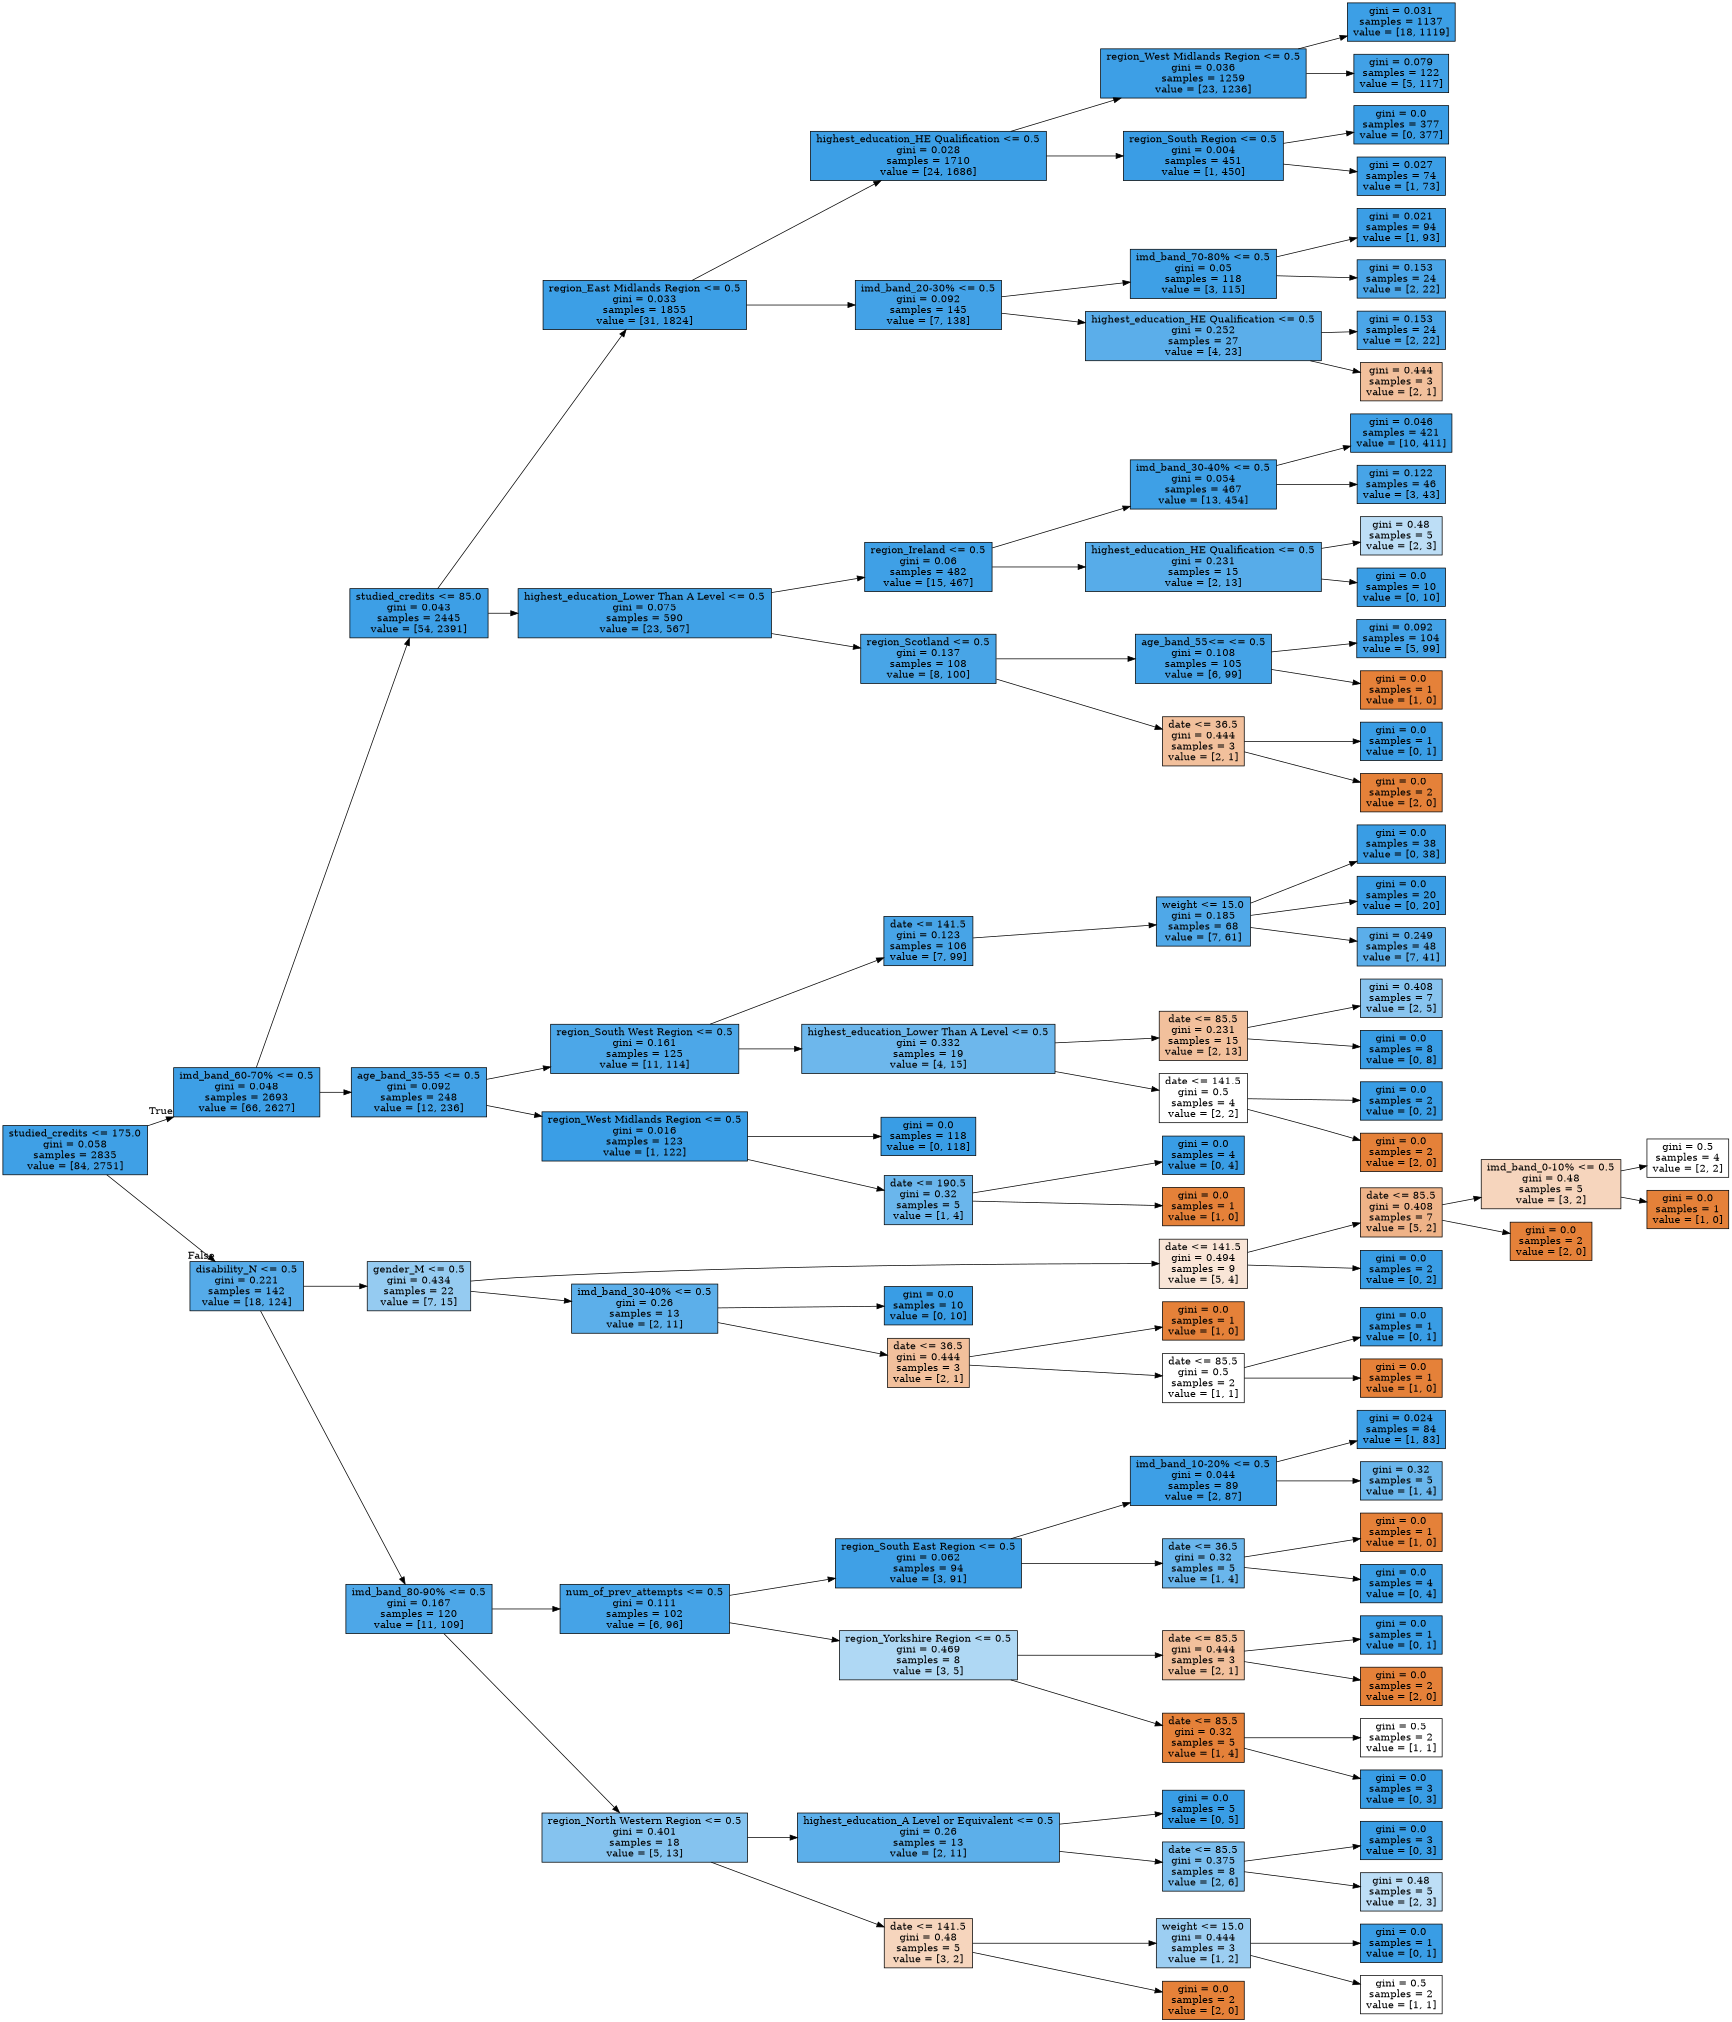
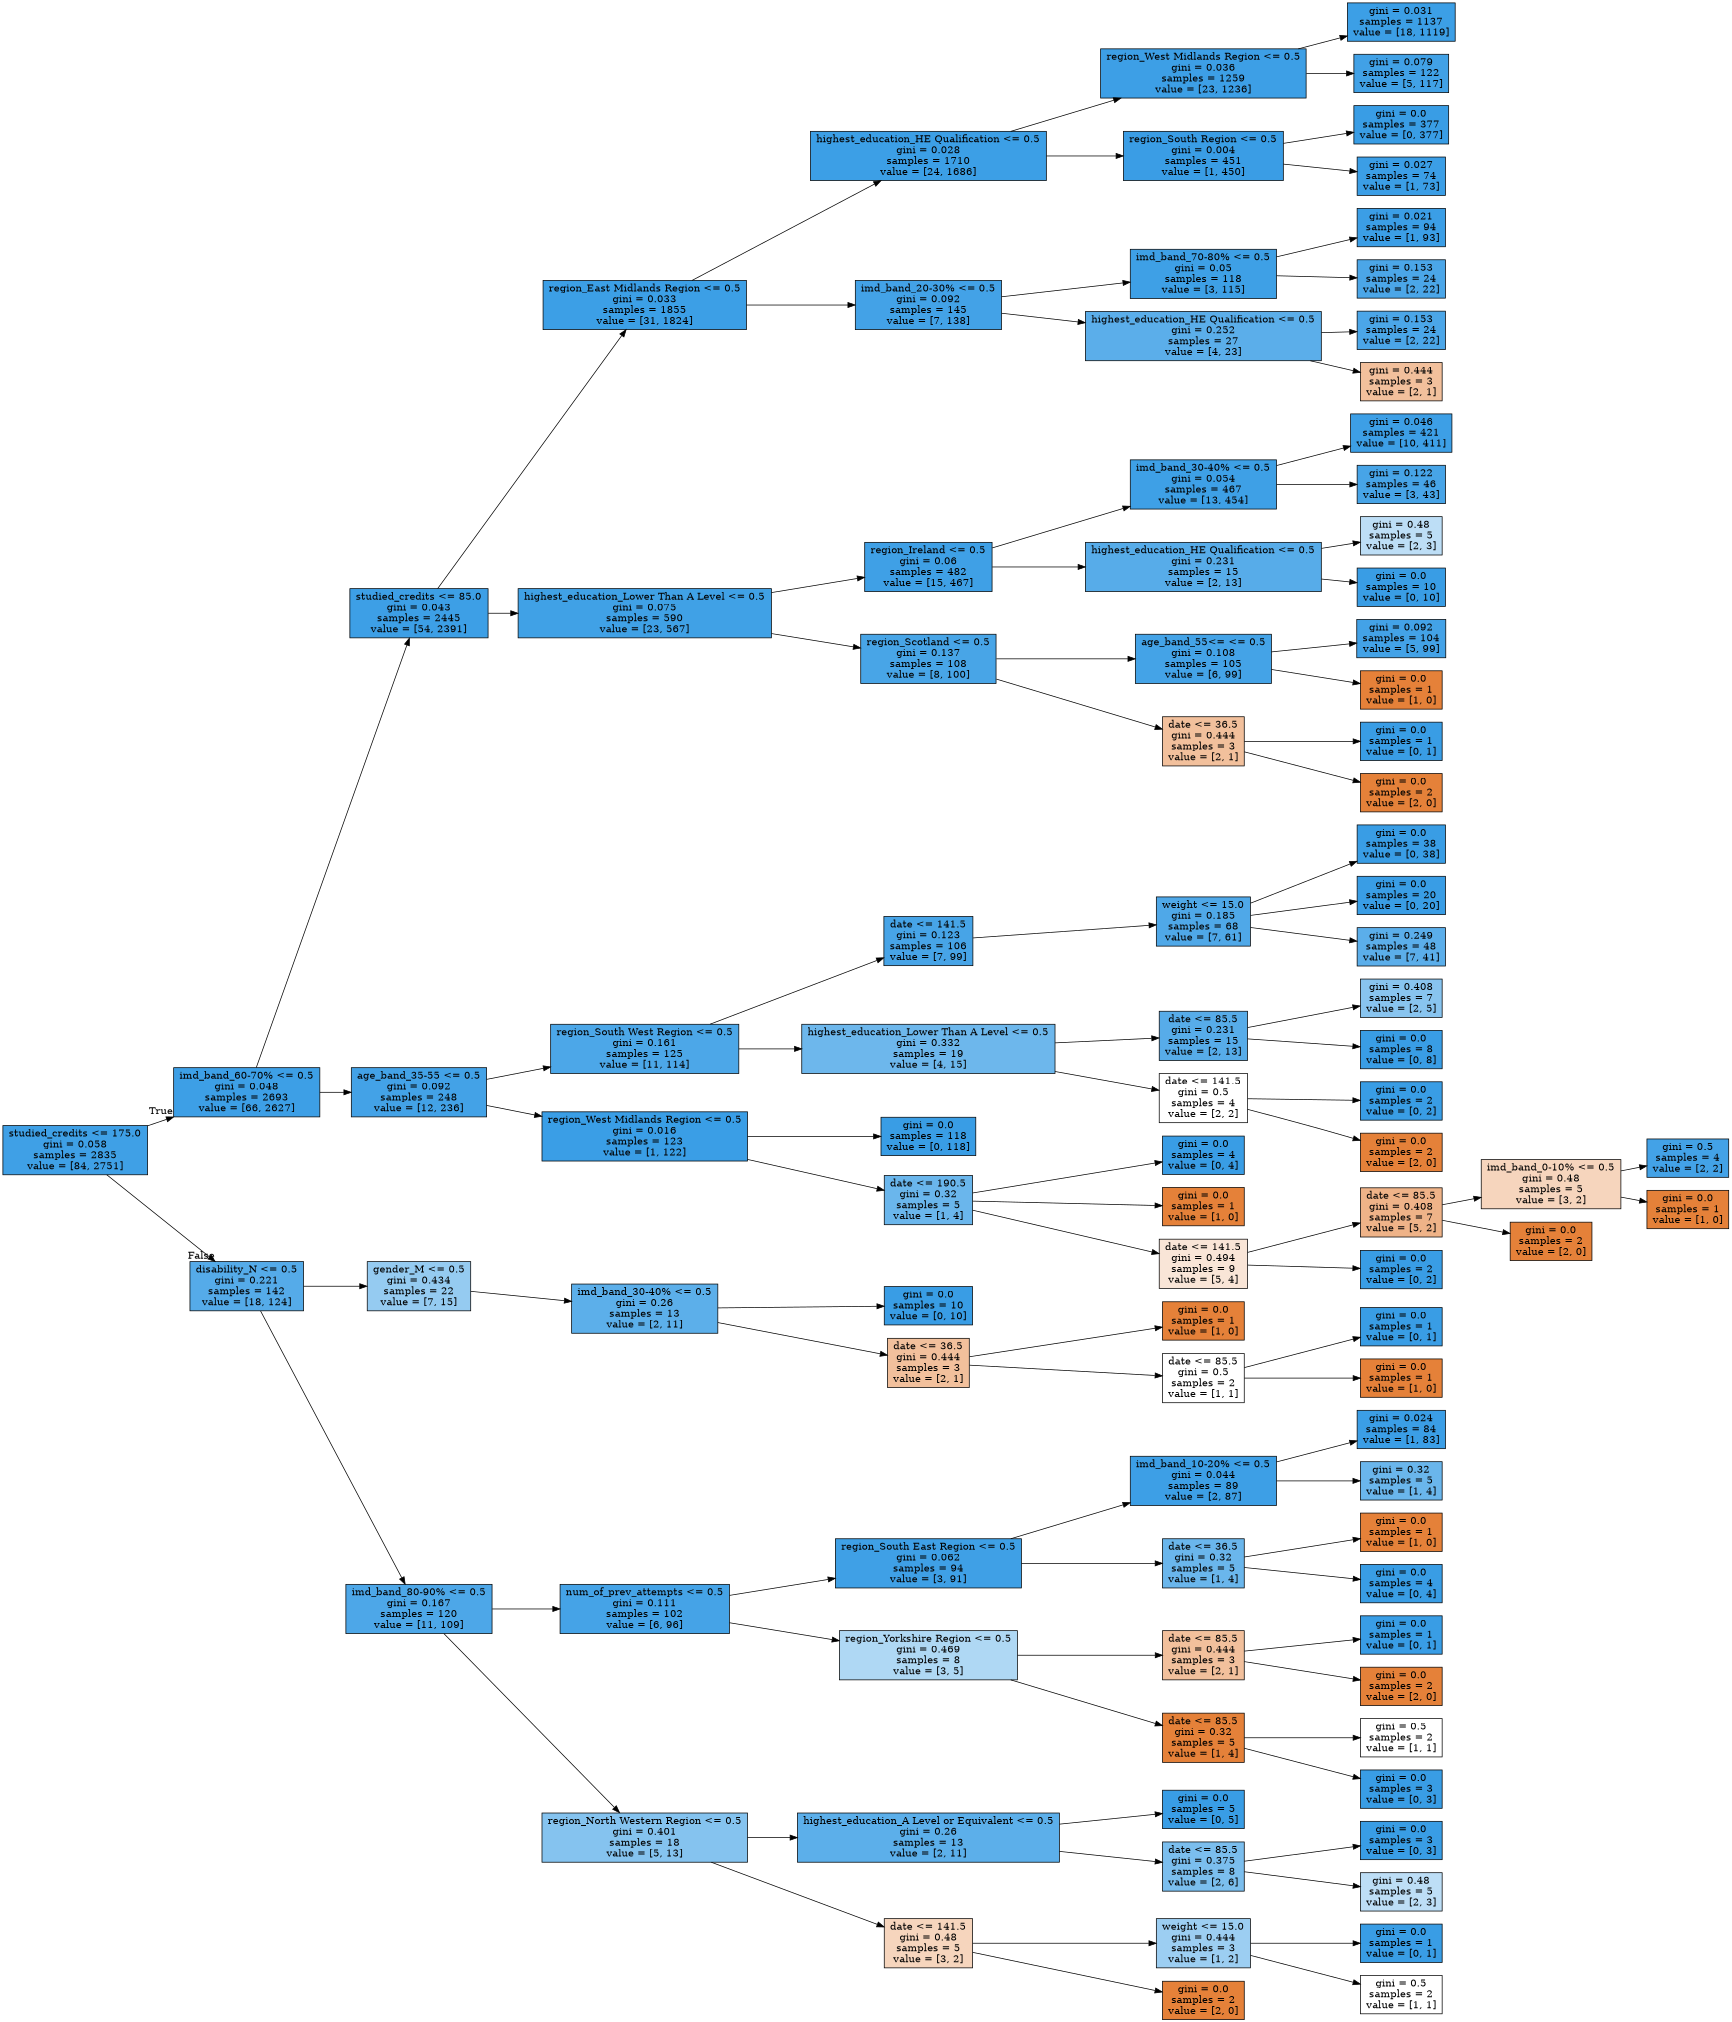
(1203, 1036) -> (1203, 1036)
(1688, 1158) -> (1688, 1158)
(811, 1267) -> (1062, 1231)
